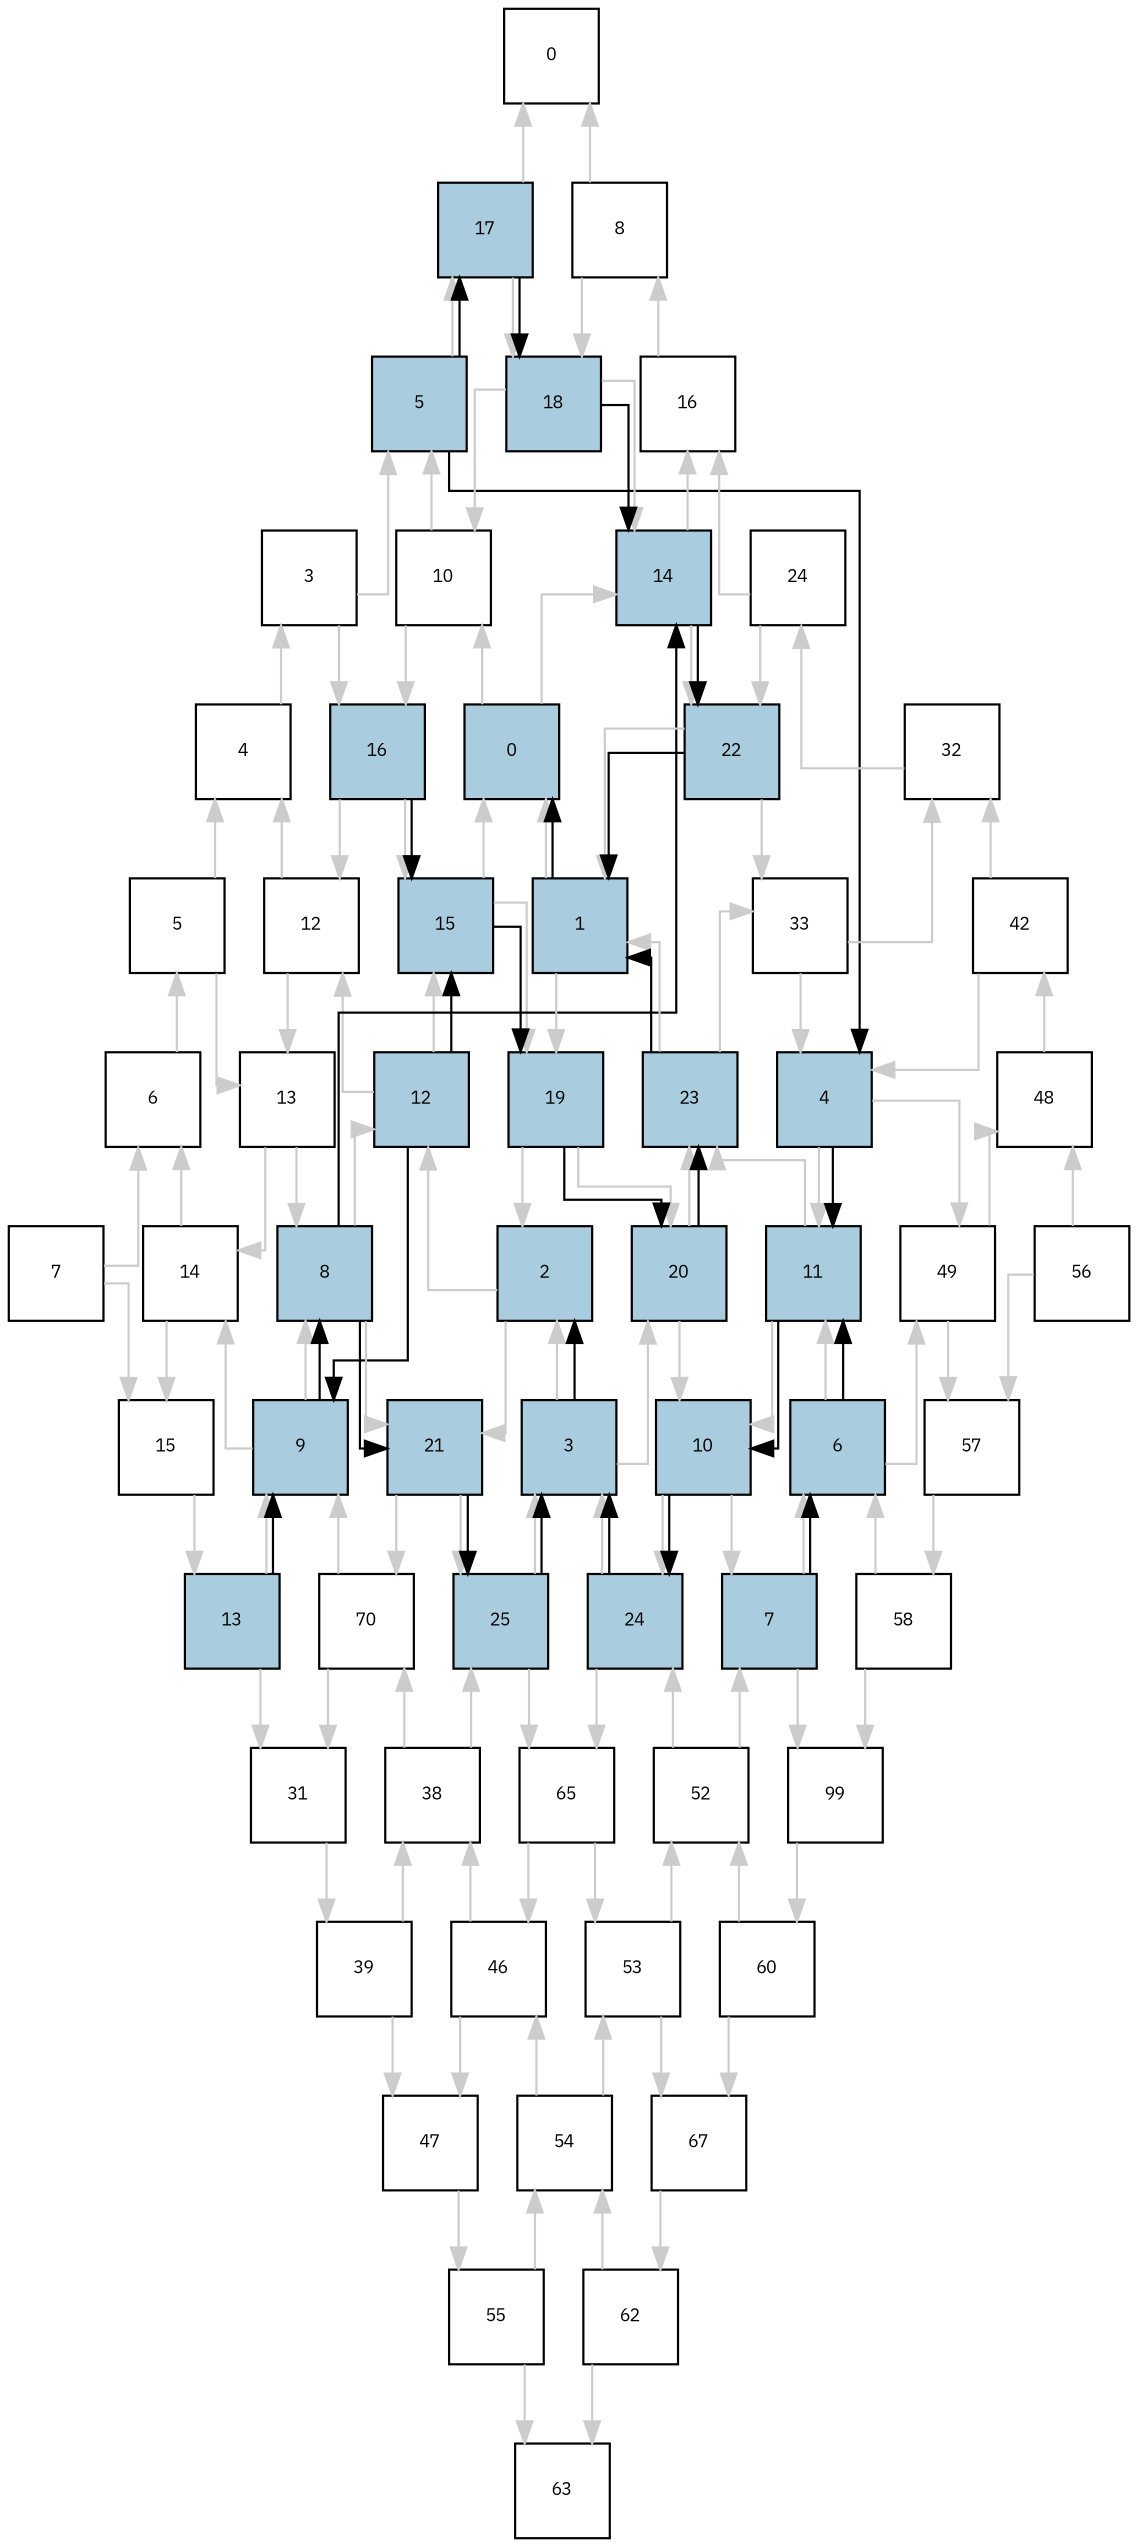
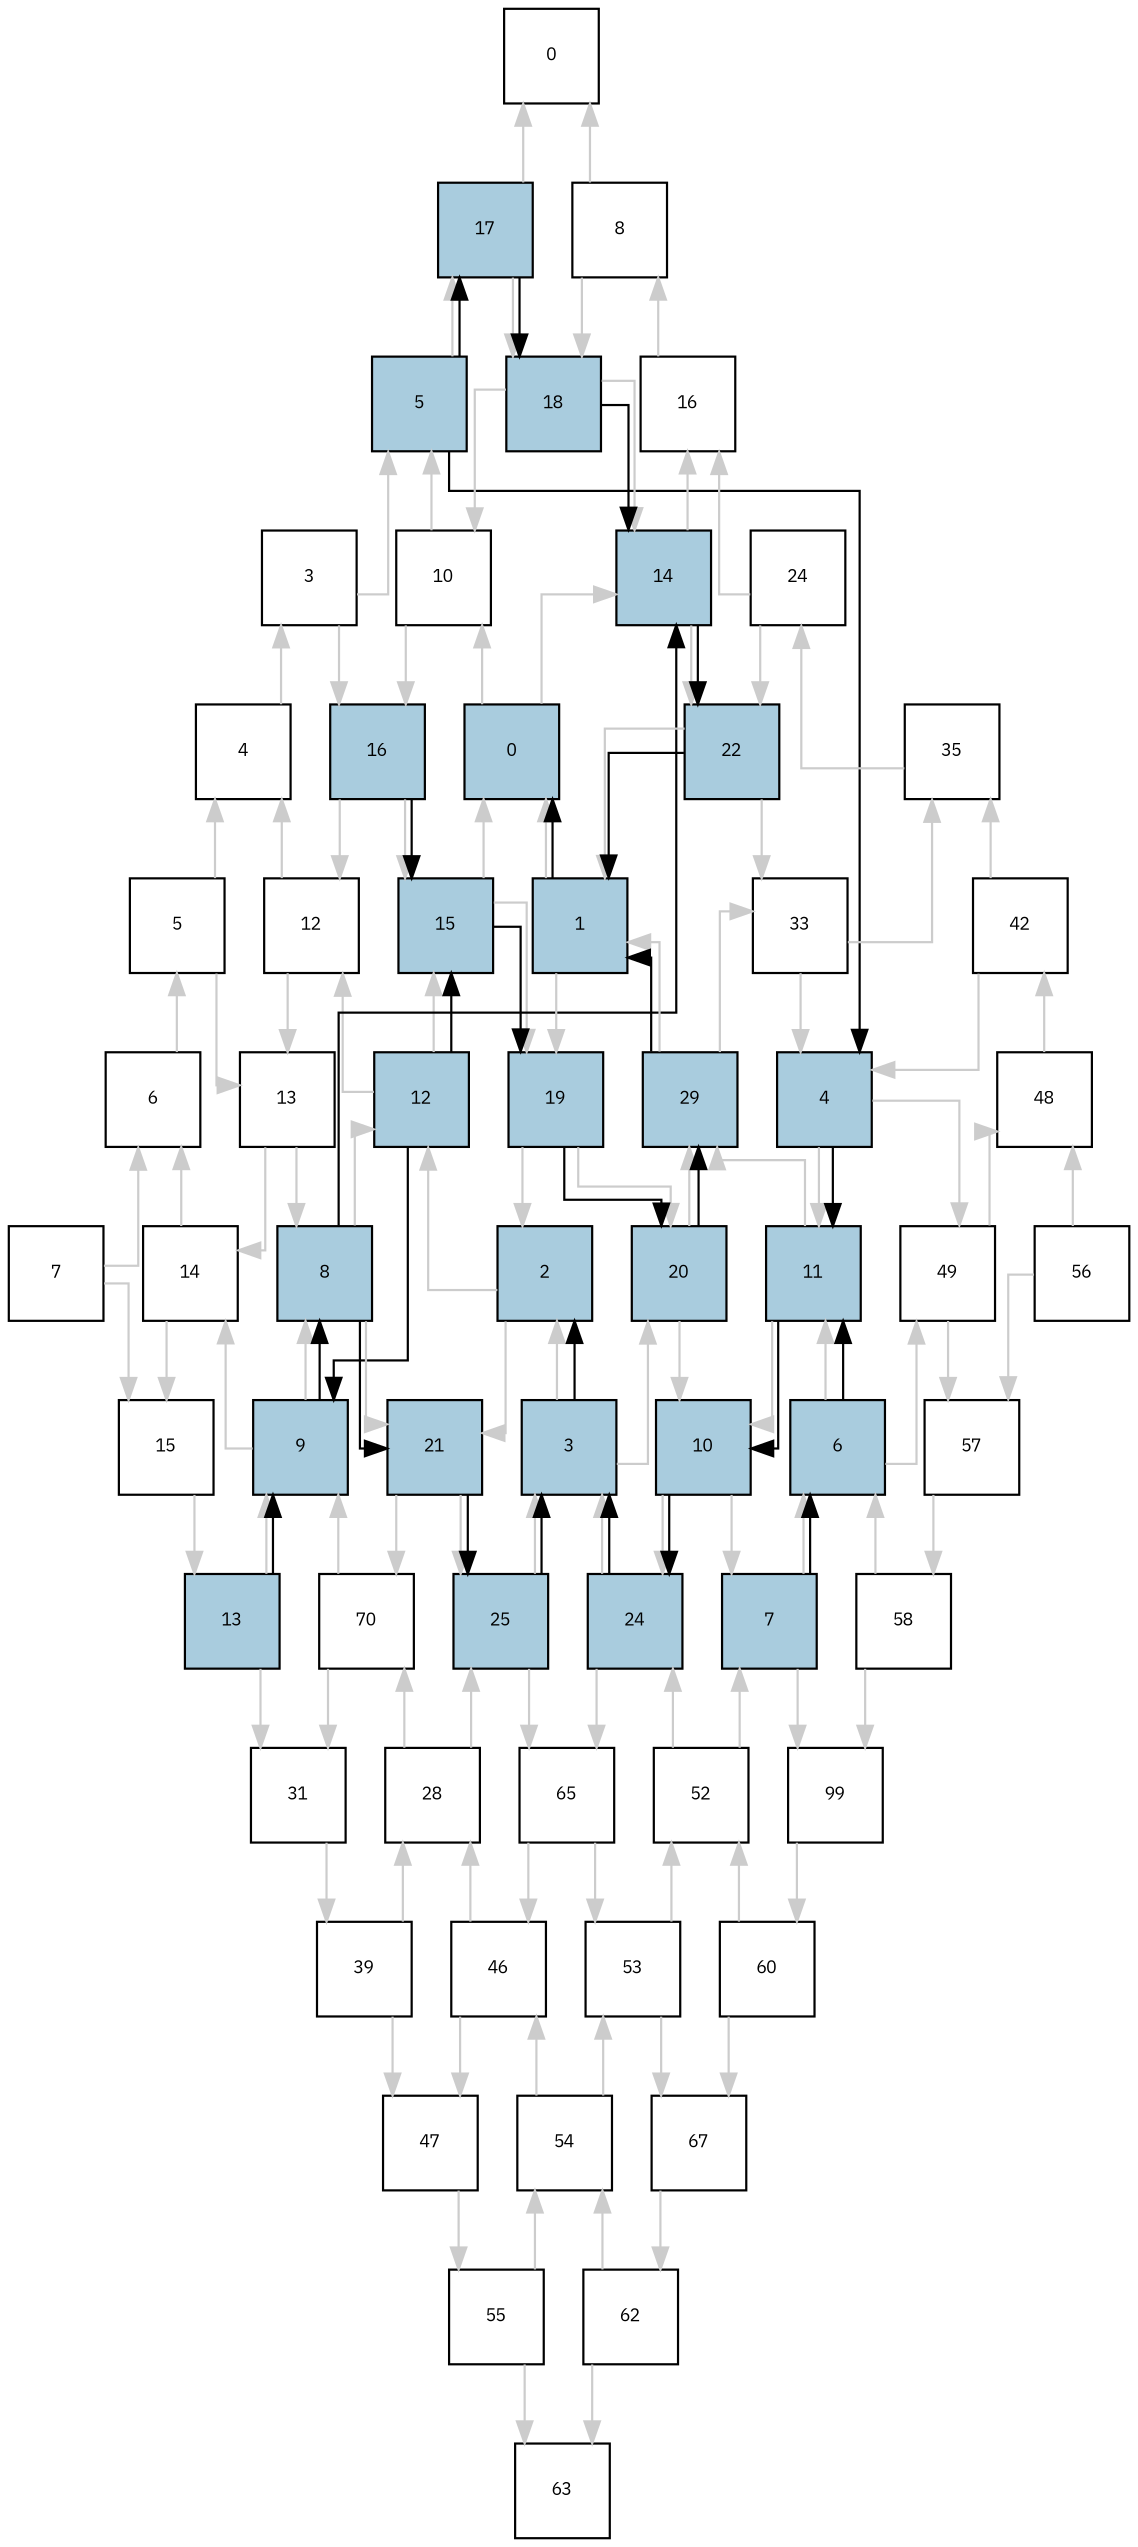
(952, 752) -> (952, 752)
(690, 1100) -> (690, 1100)
(433, 1795) -> (433, 1795)
